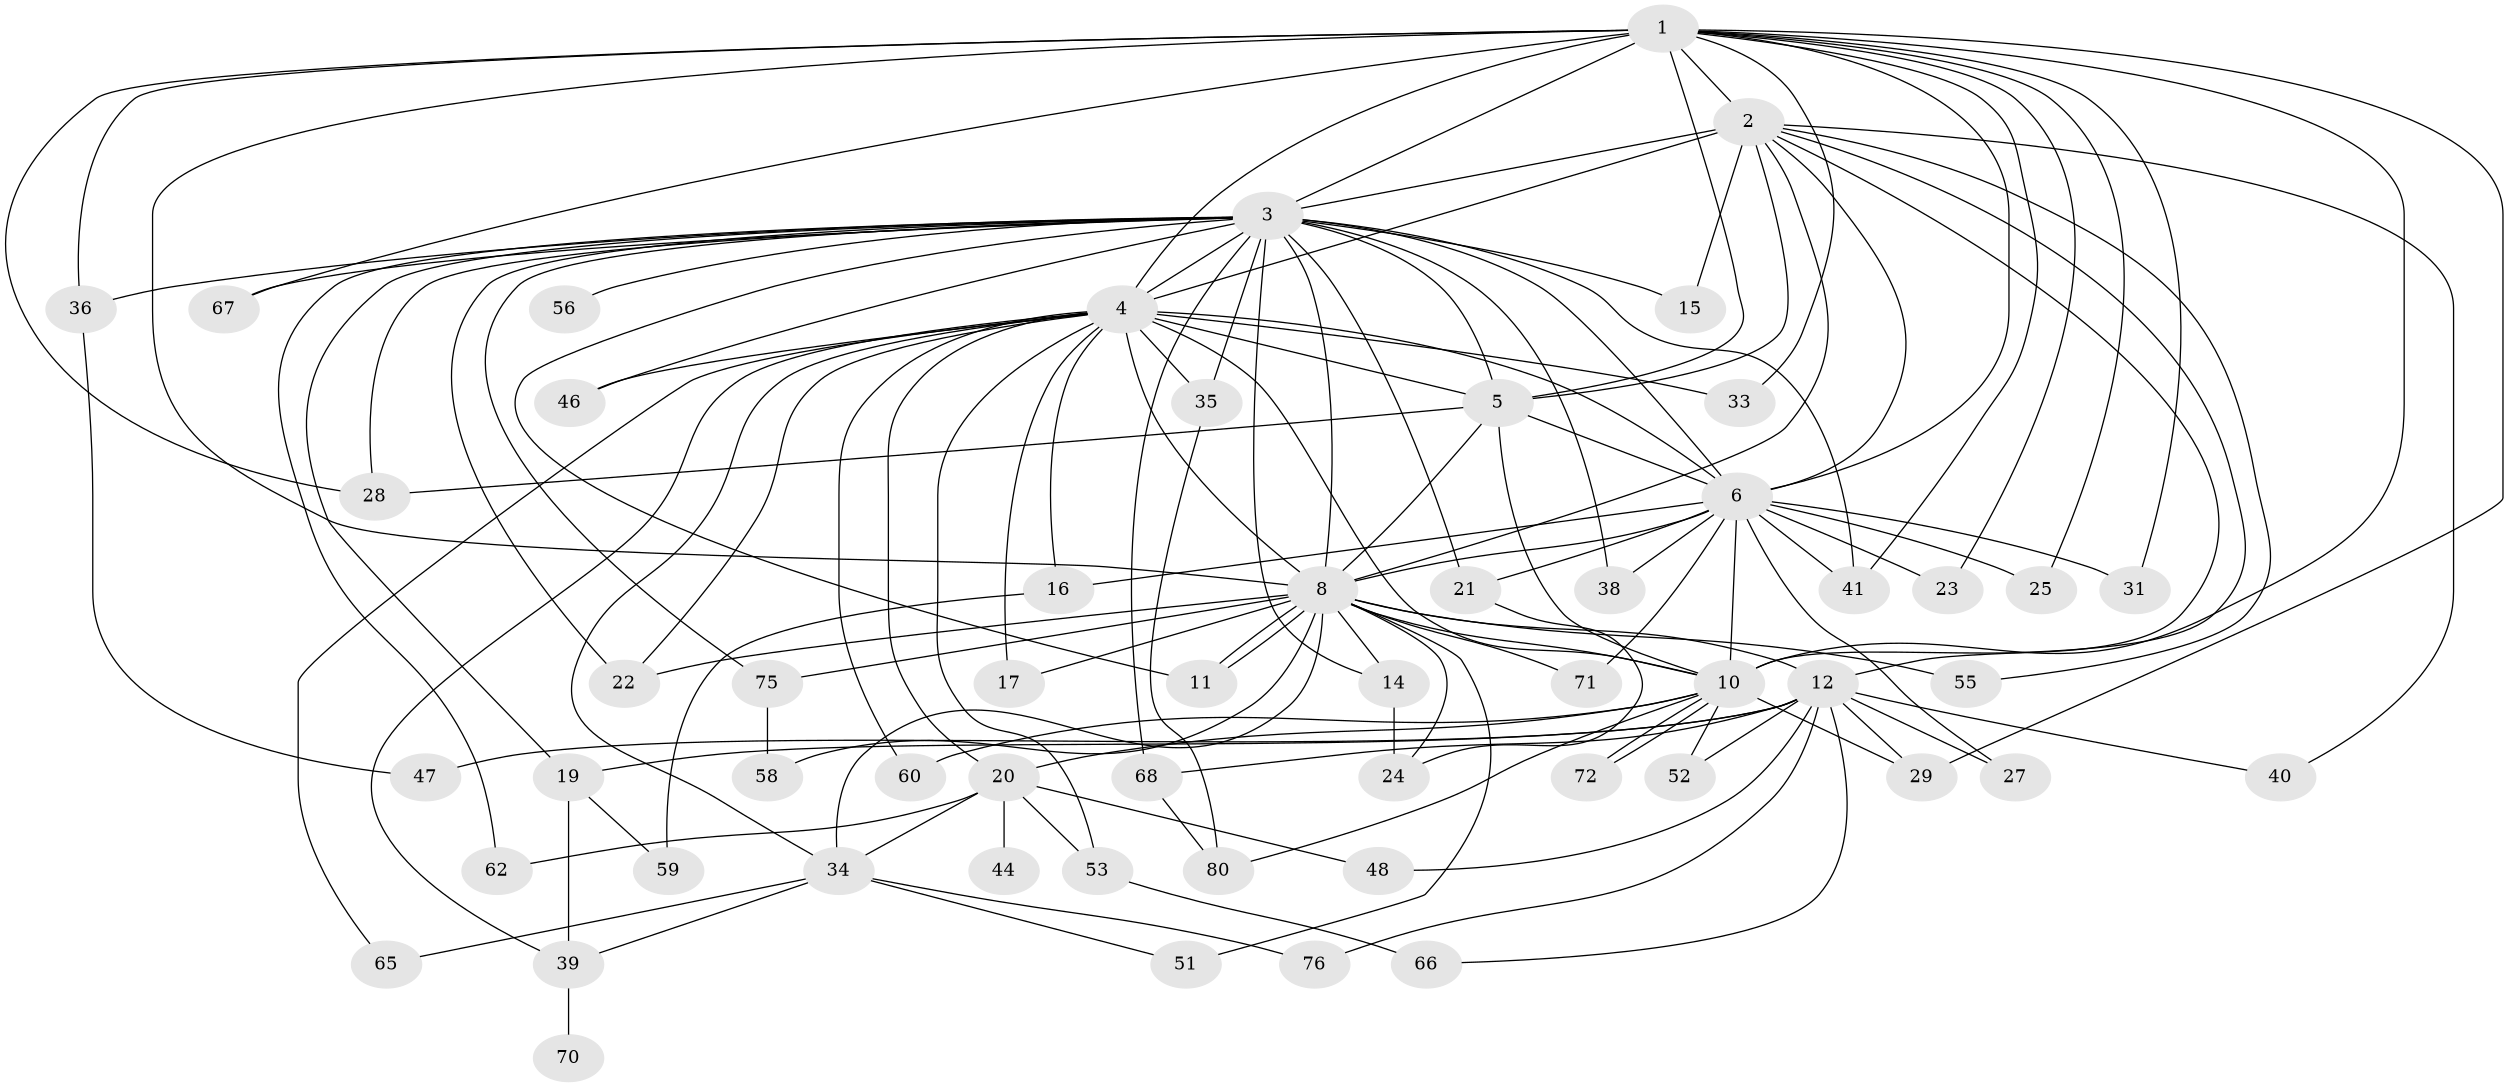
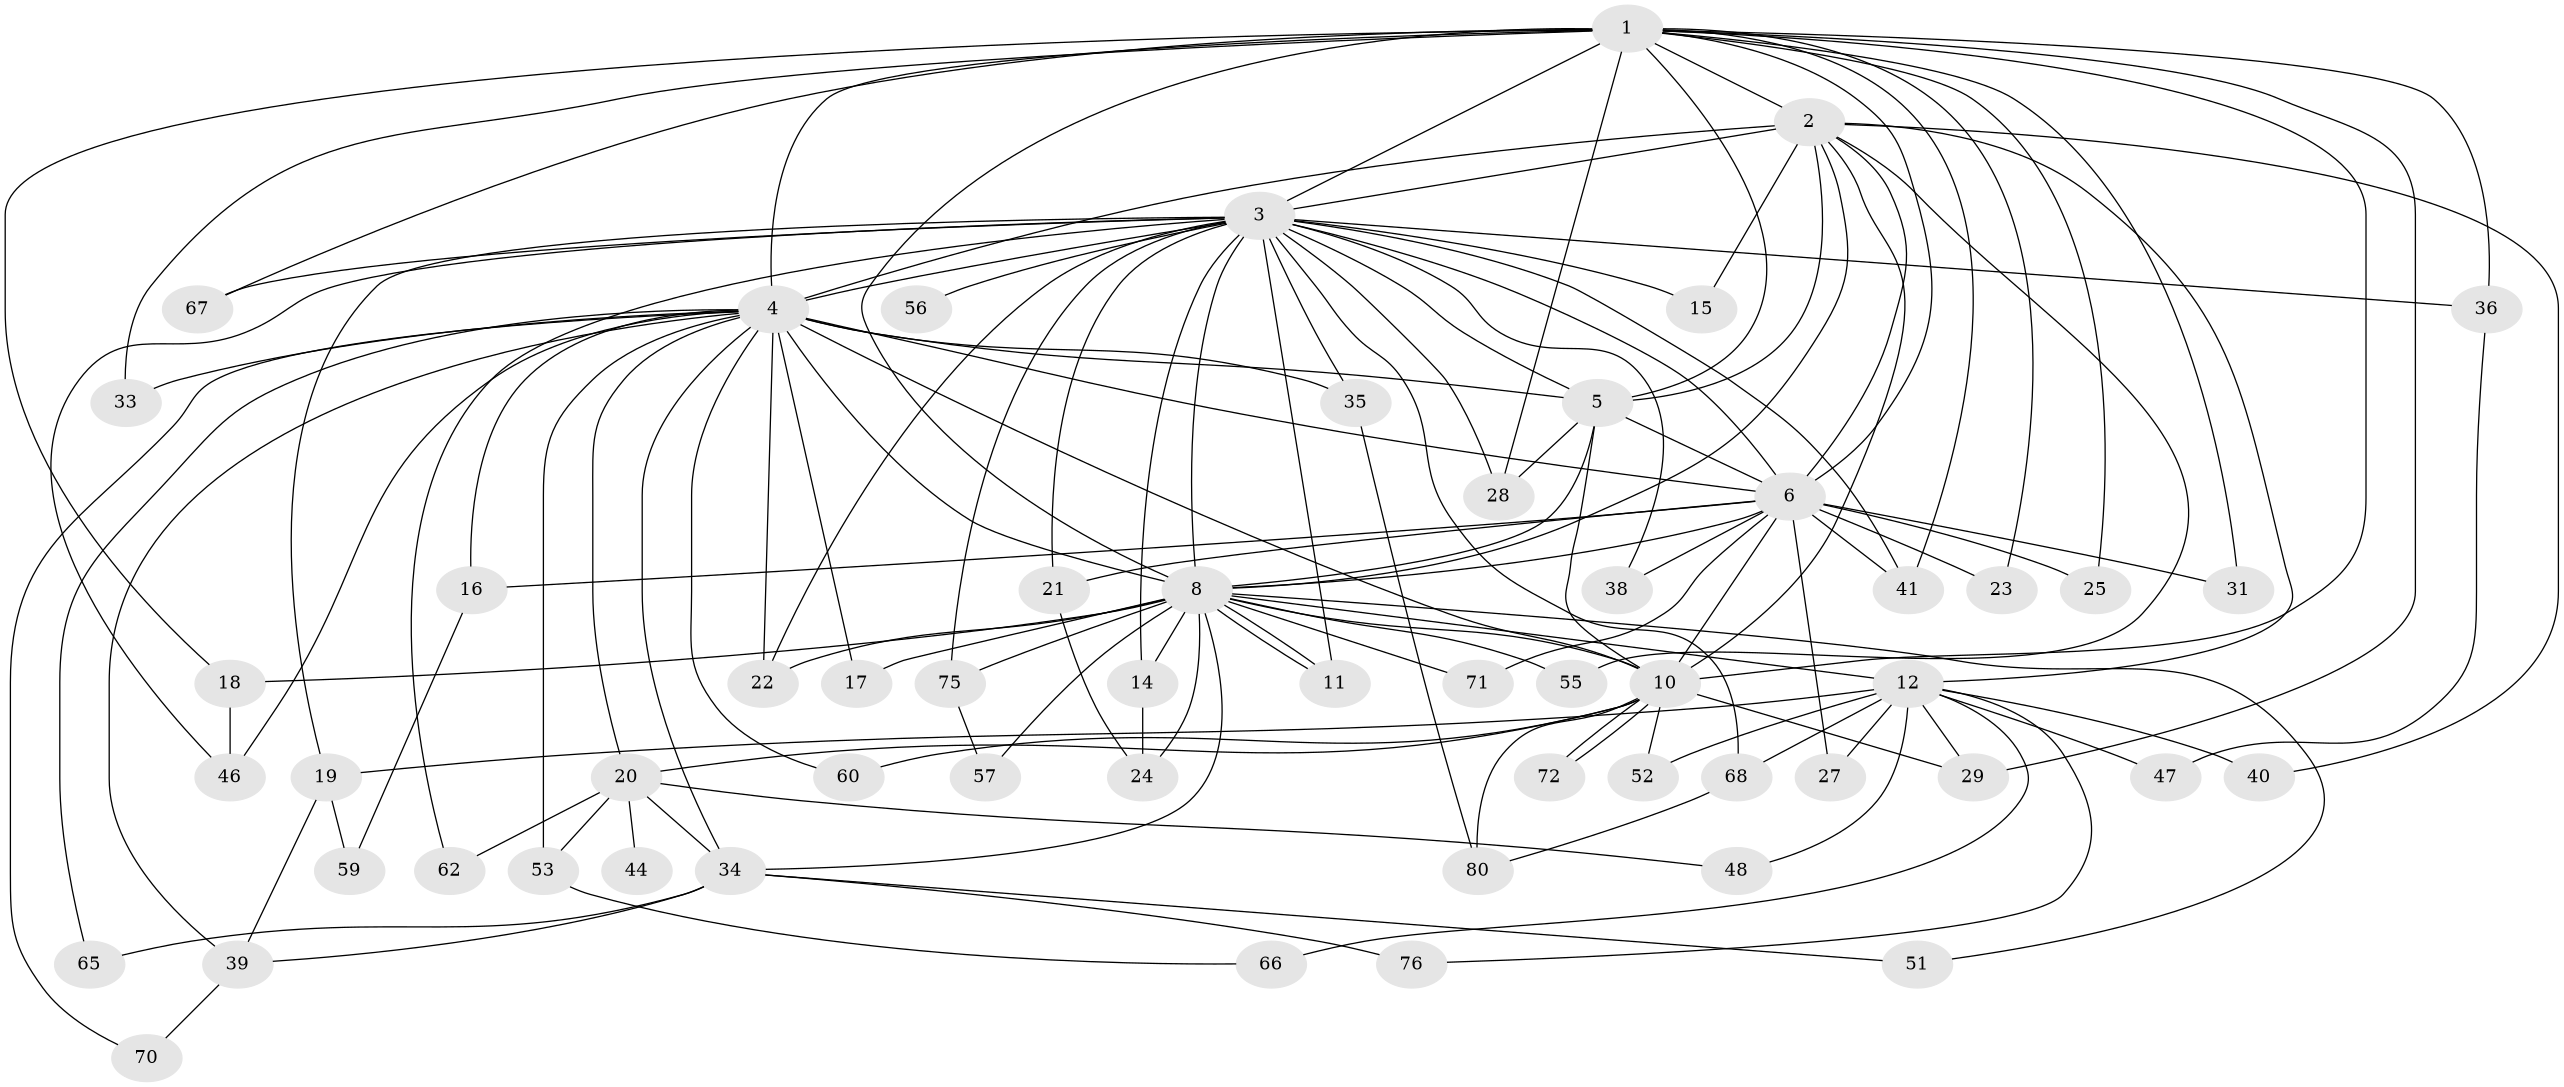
none -> (126, 472)
none -> (230, 684)
(767, 777) -> (985, 777)
